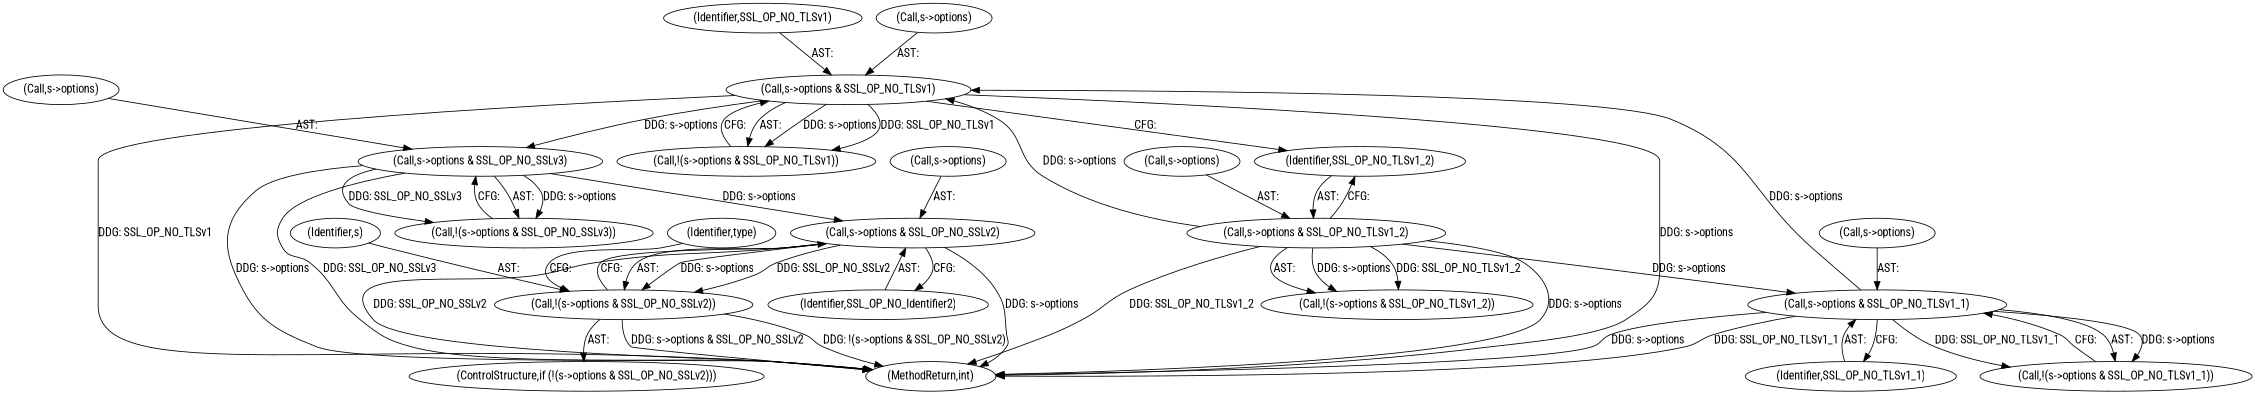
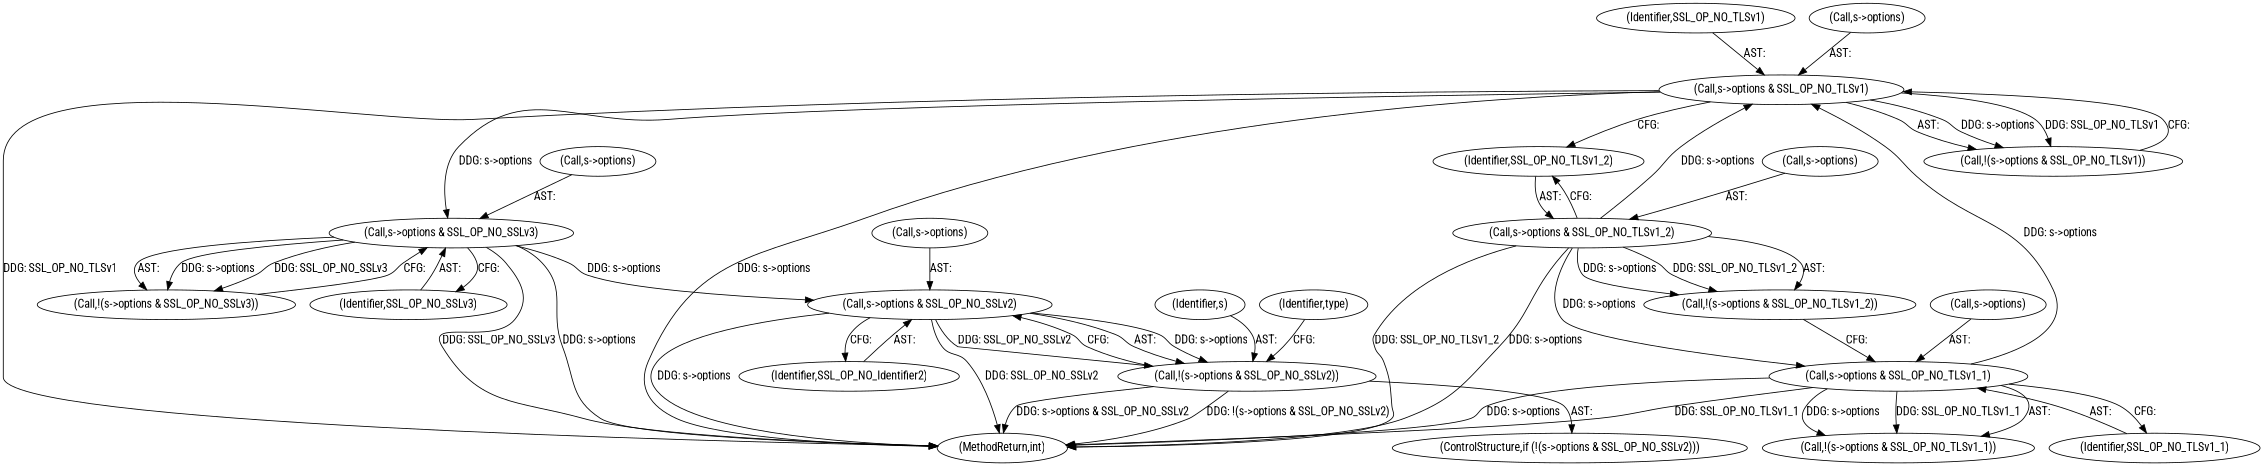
none -> (409, 305)
(2048, 330) -> (1836, 338)
